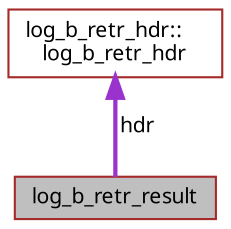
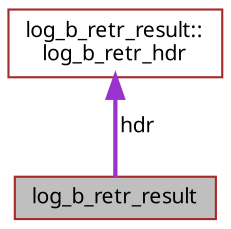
(115, 43) -> (115, 43)
